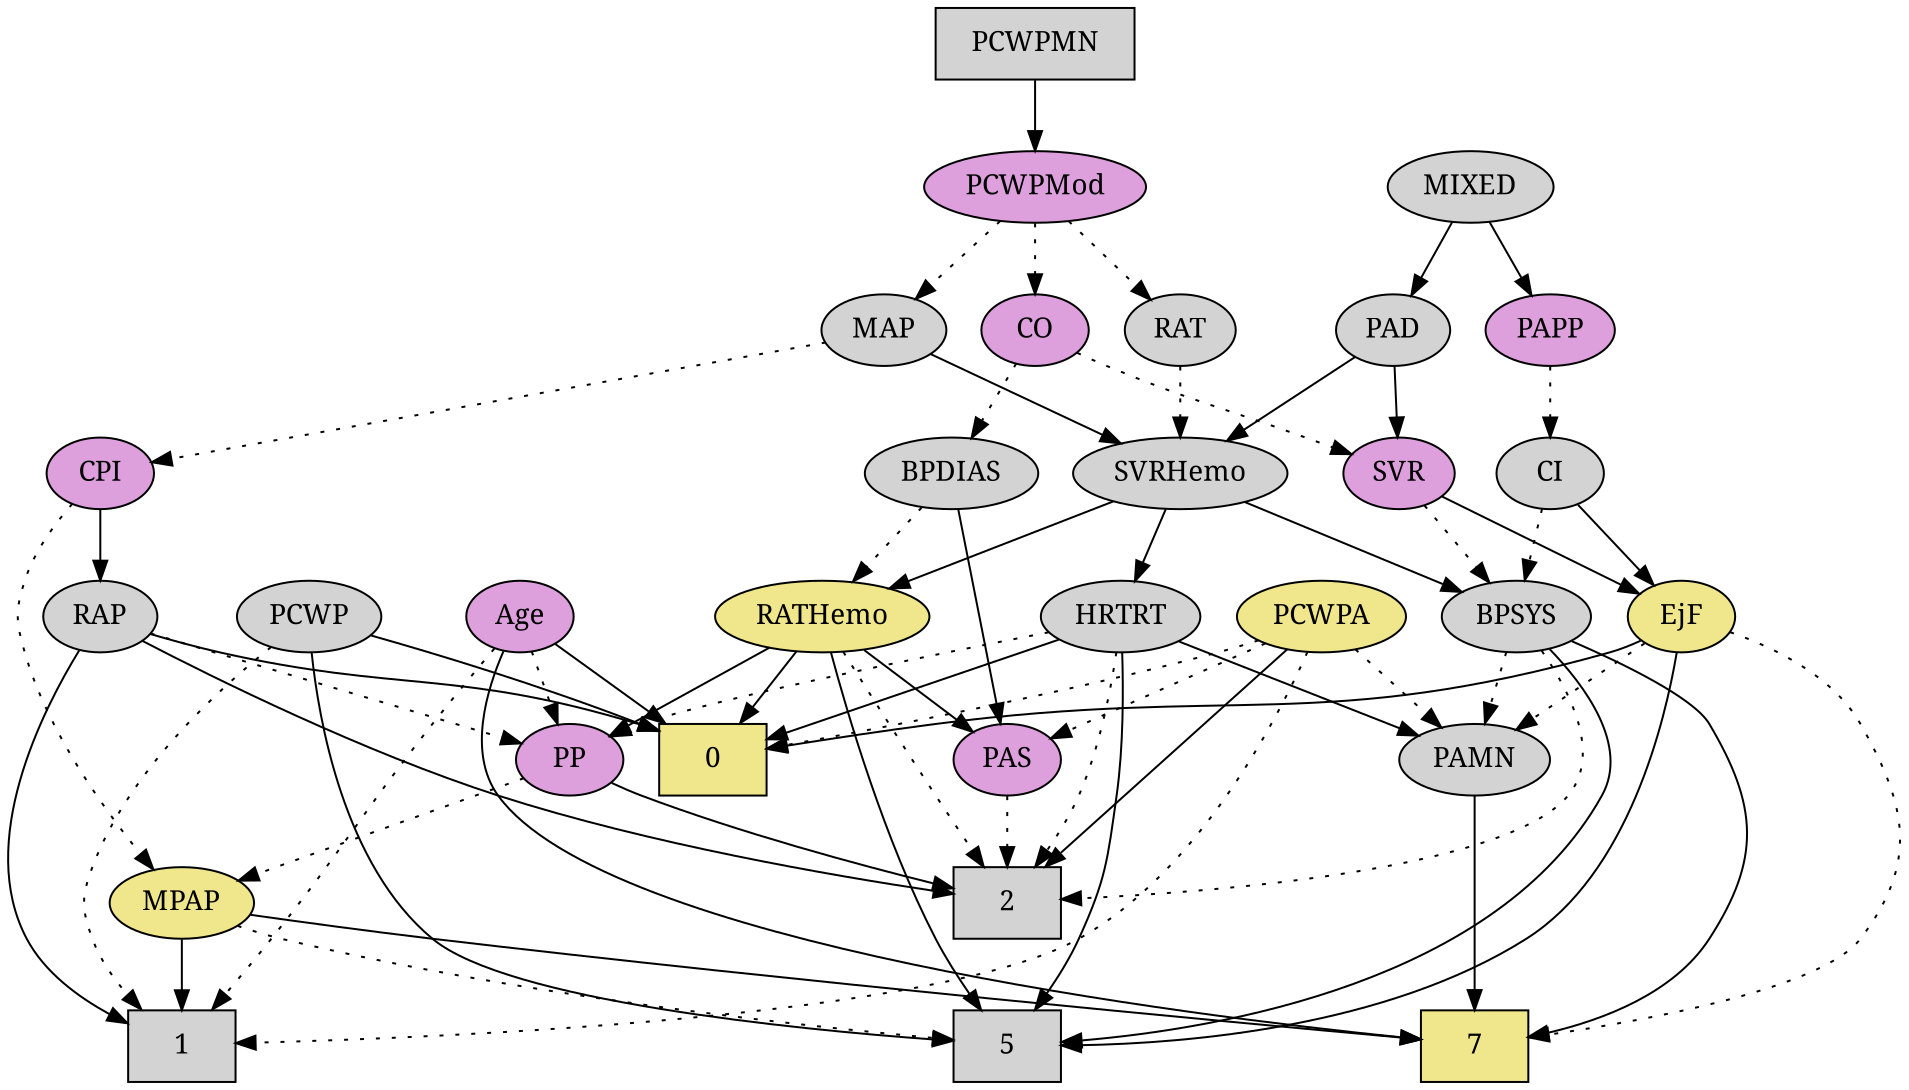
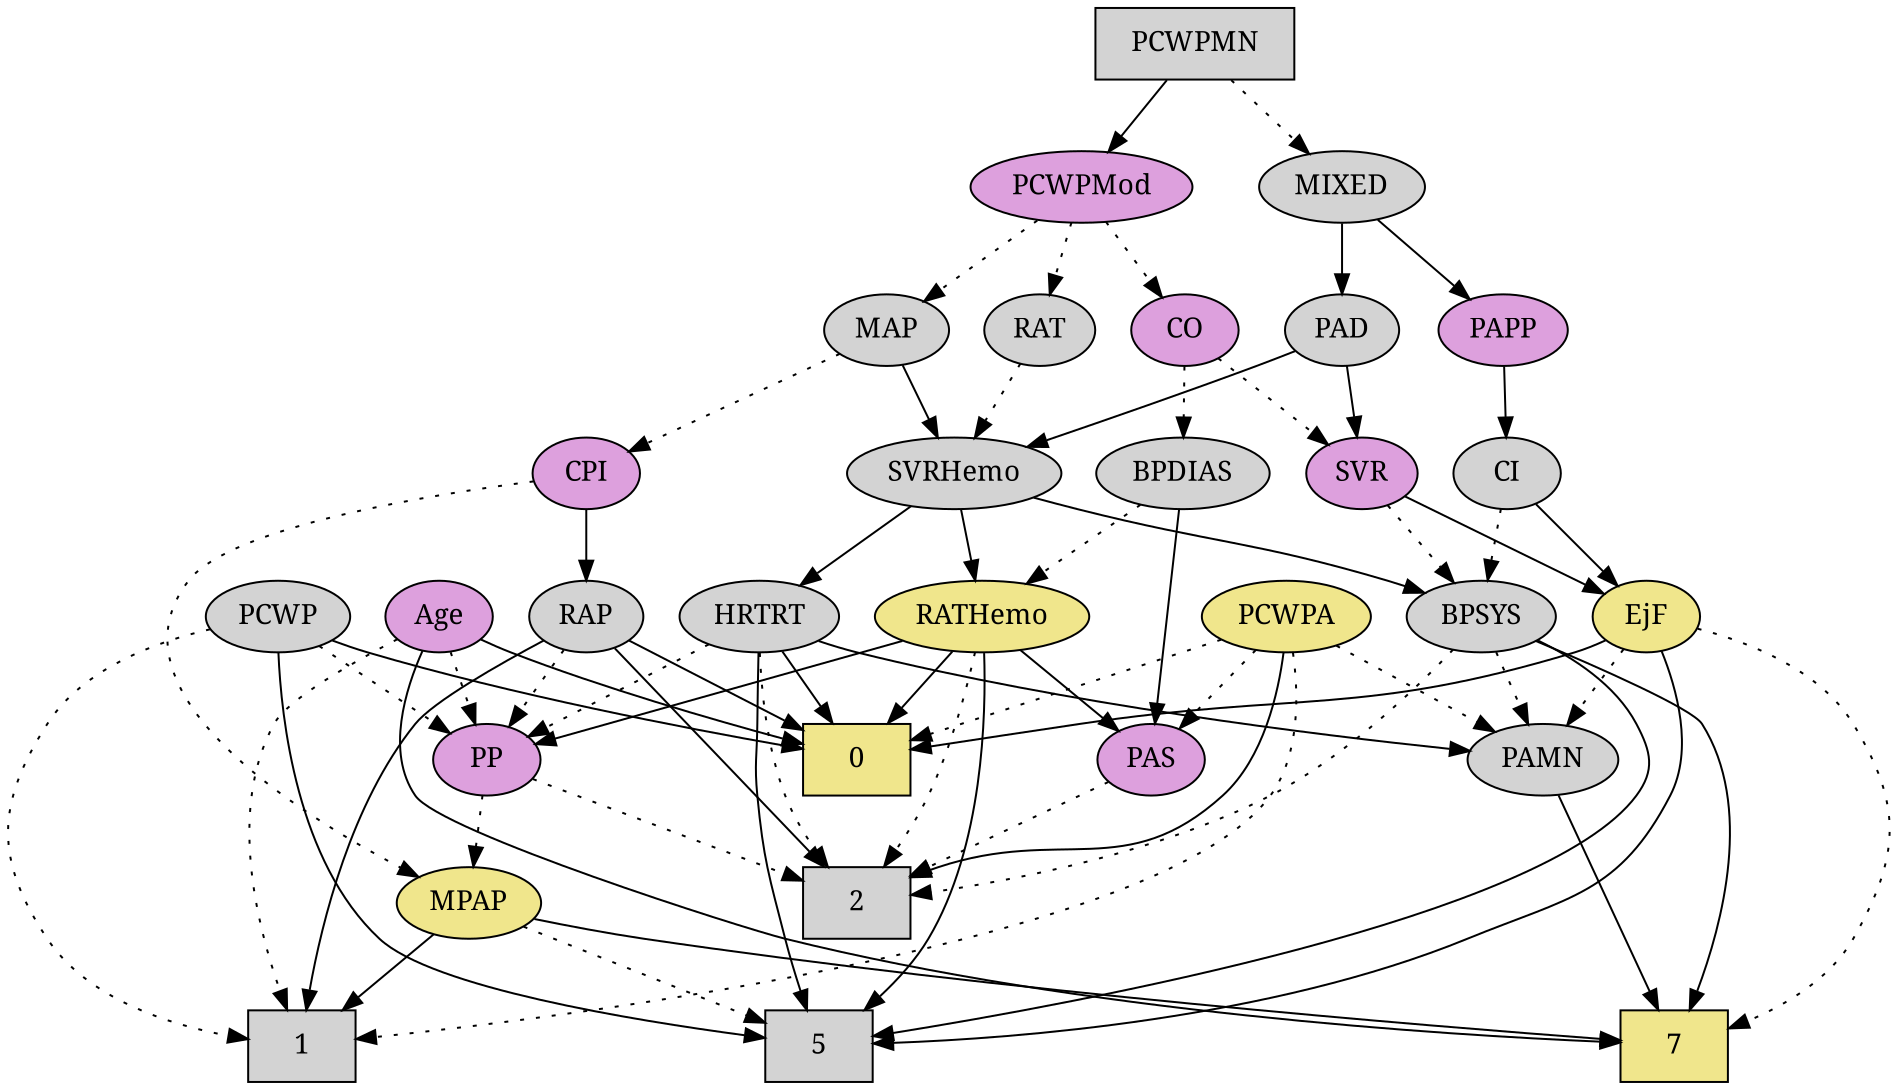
none -> (1263, 110)
(1550, 392) -> (1505, 392)
none -> (376, 684)
(771, 839) -> (658, 826)
